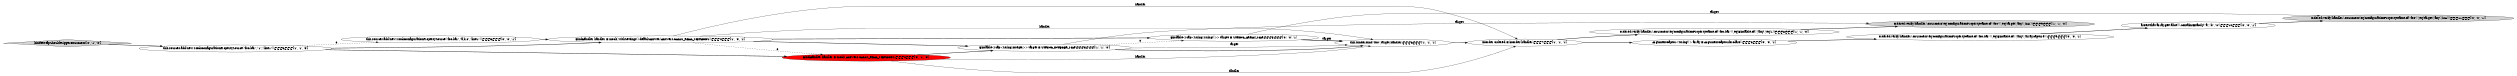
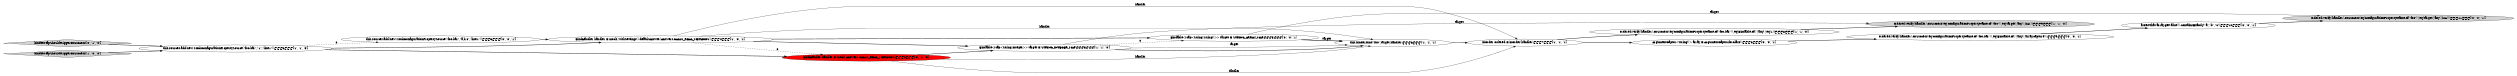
none -> (68, 54)
